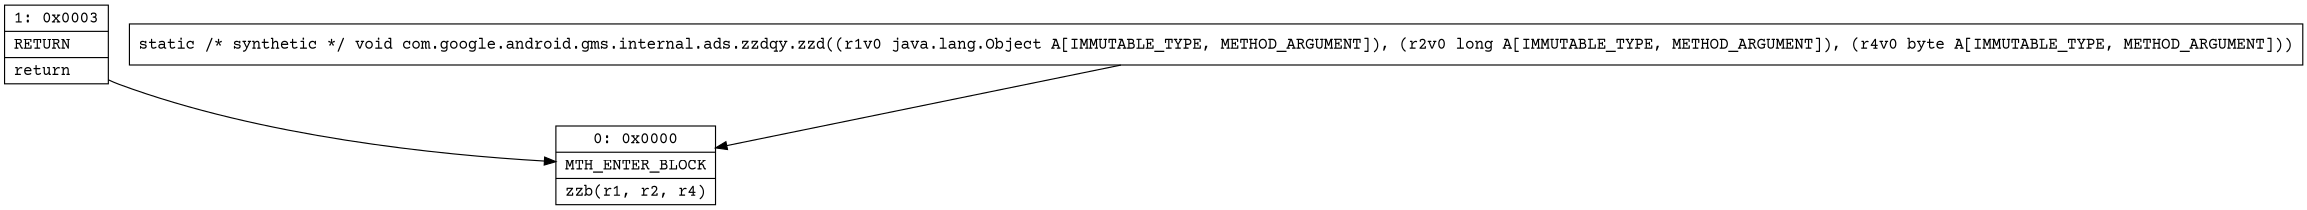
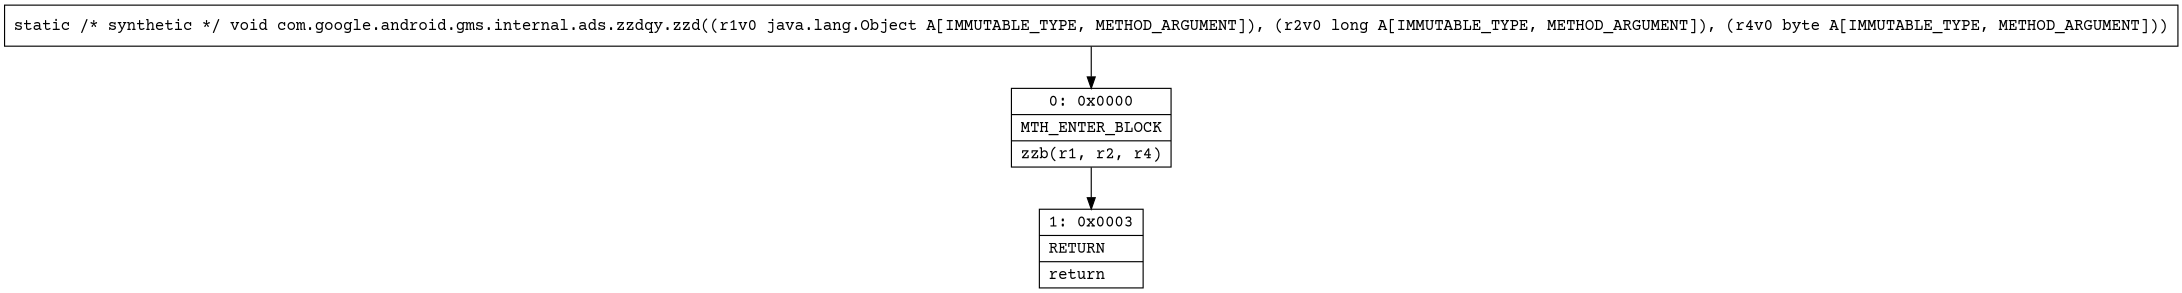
(323, 136) -> (1091, 182)
